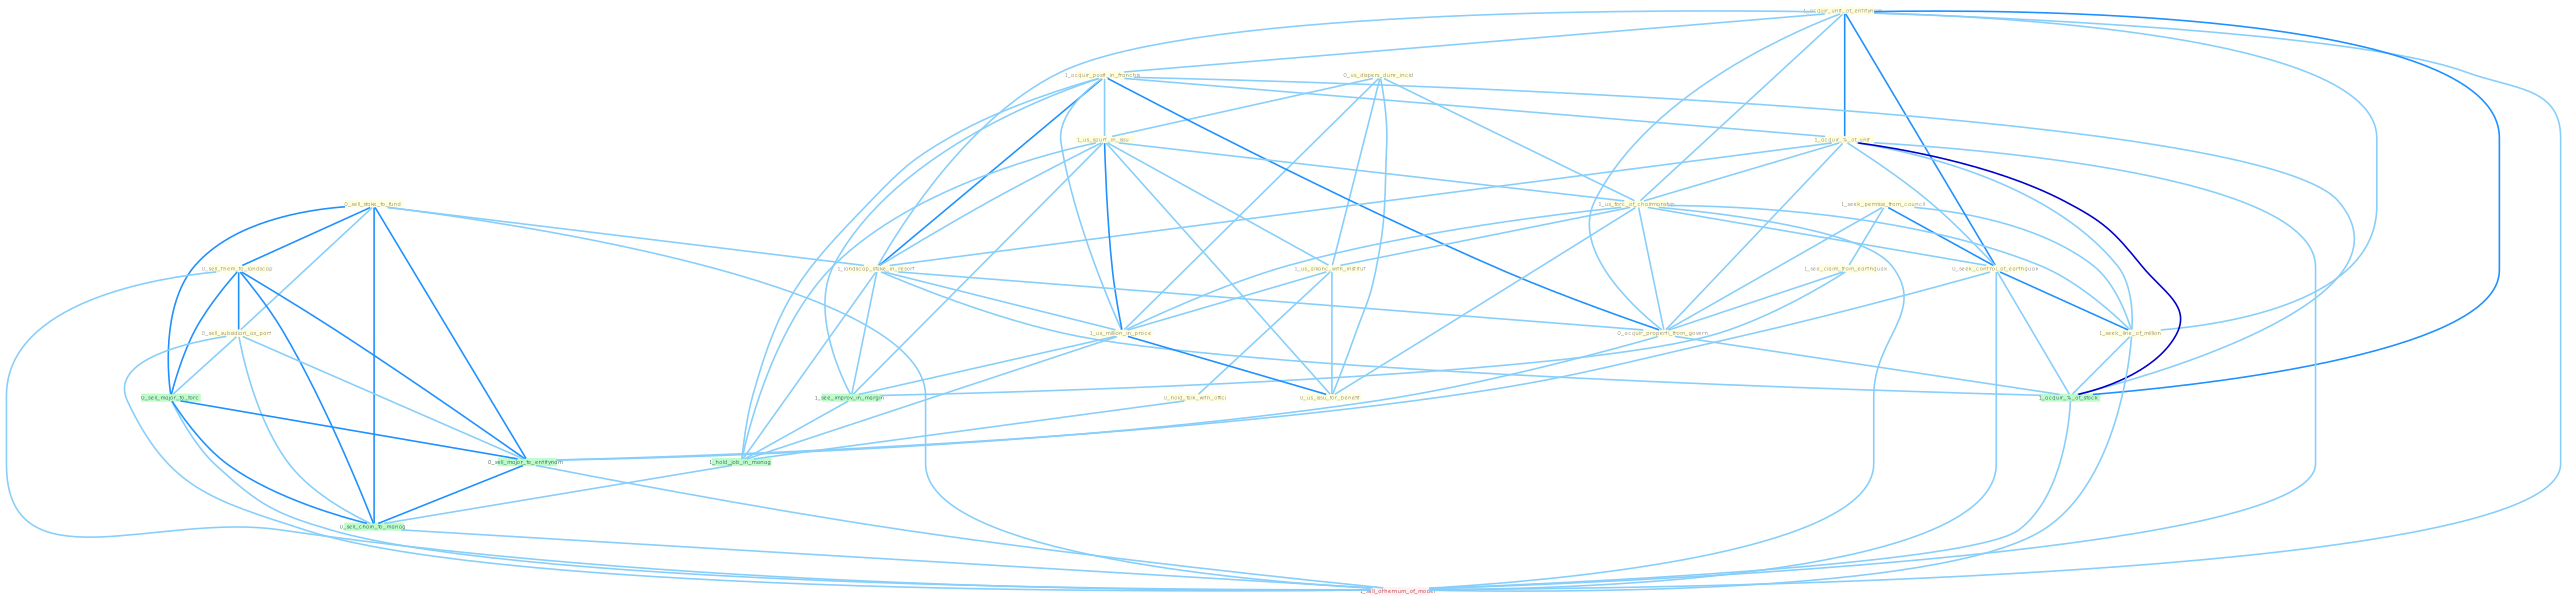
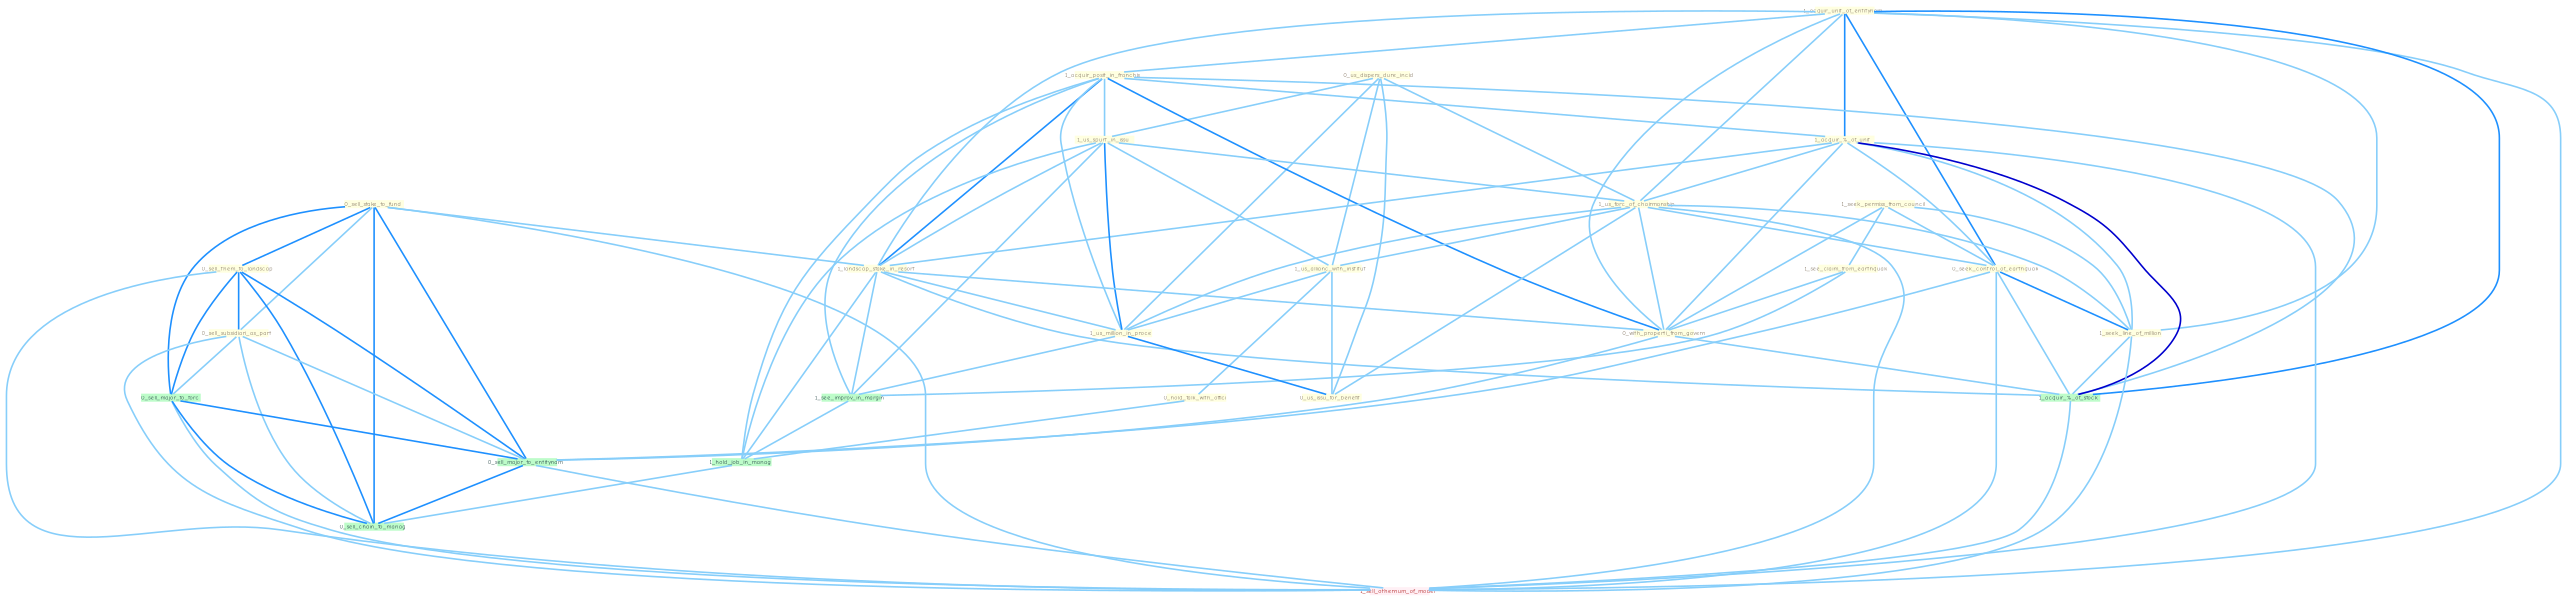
(1941, 236) -> (1941, 236)
(1218, 268) -> none
(1664, 333) -> (1664, 333)
(904, 407) -> none
(887, 559) -> none
